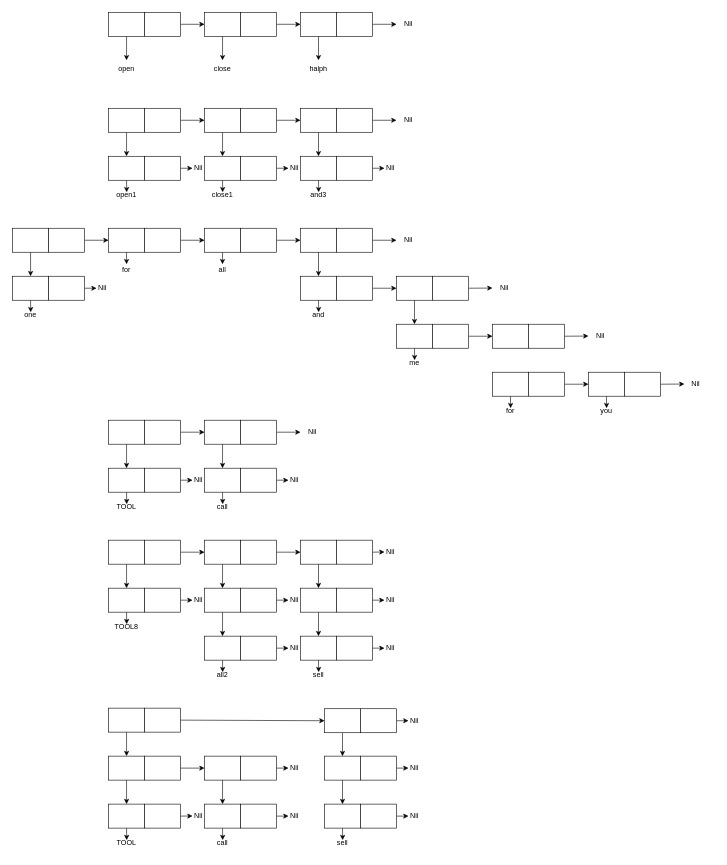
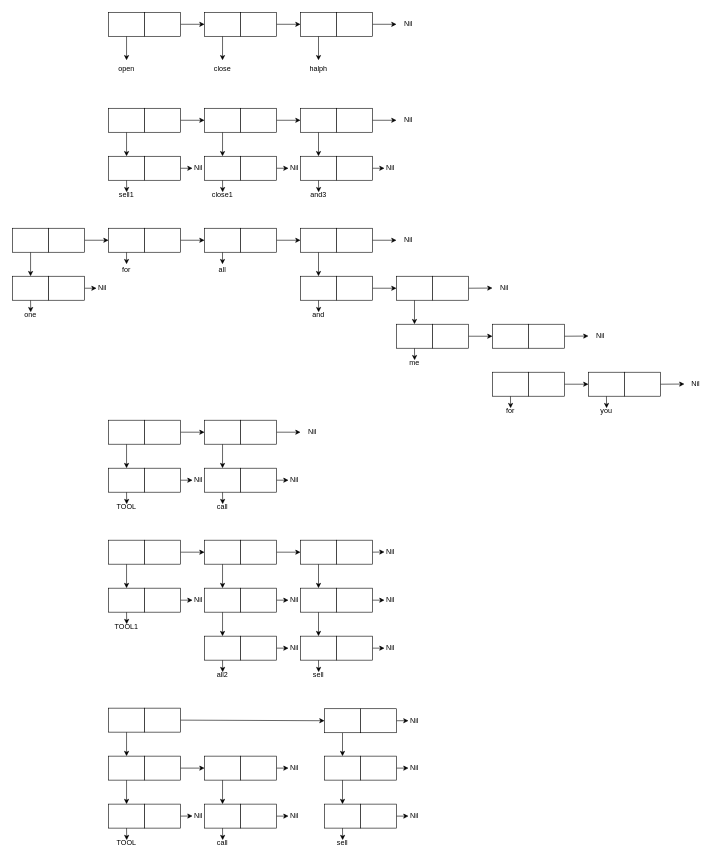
(126, 195) -> (126, 195)
(126, 627) -> (126, 627)
